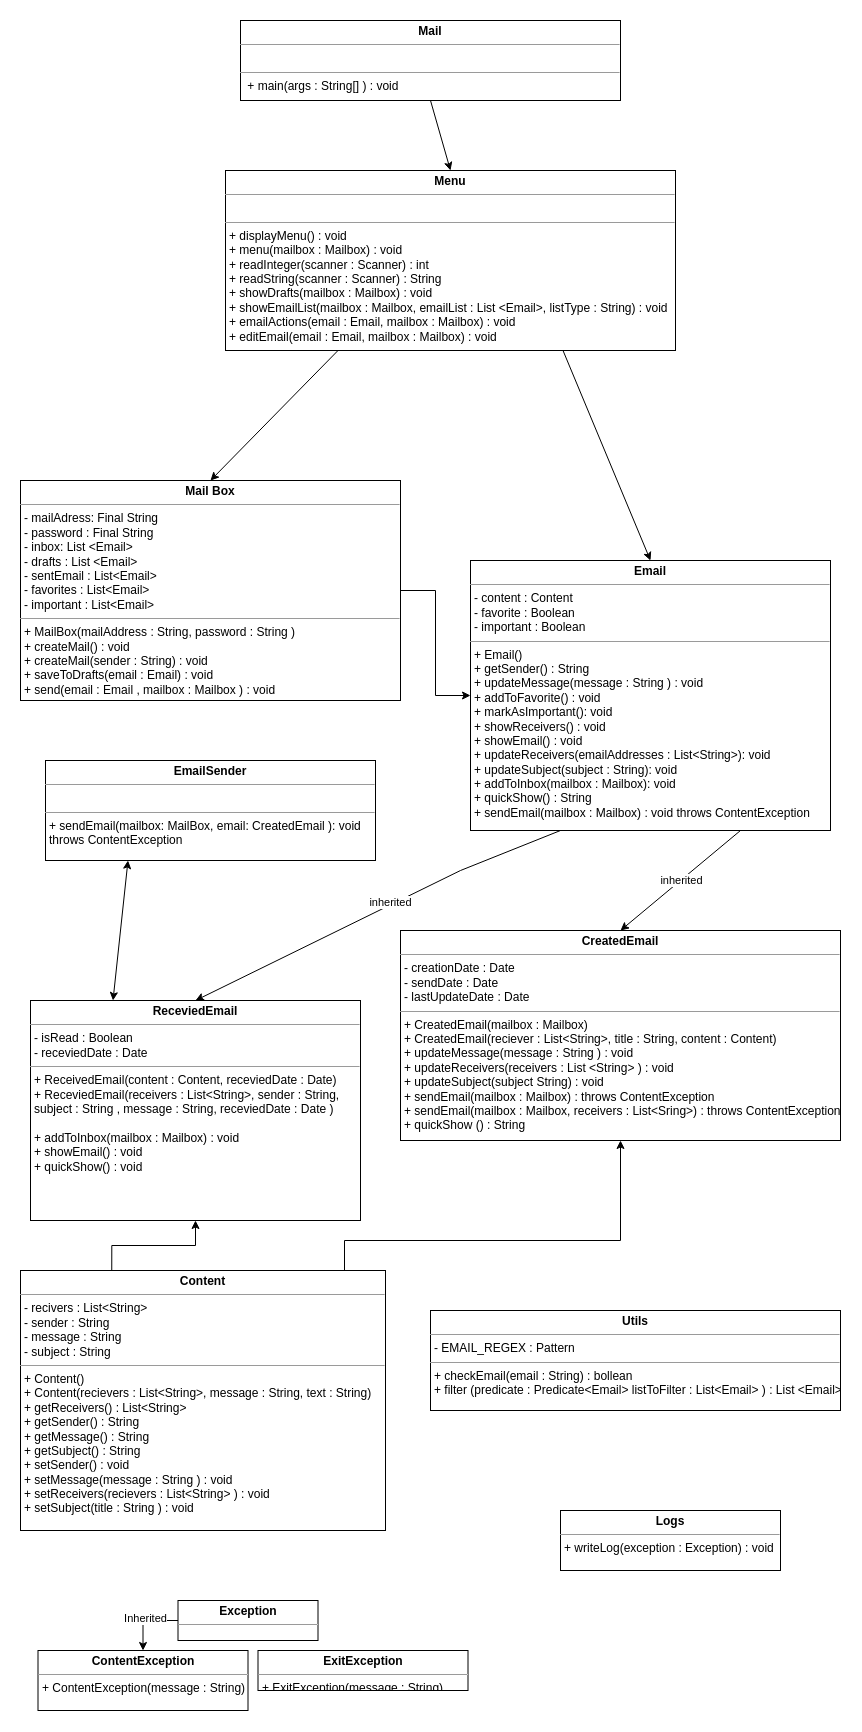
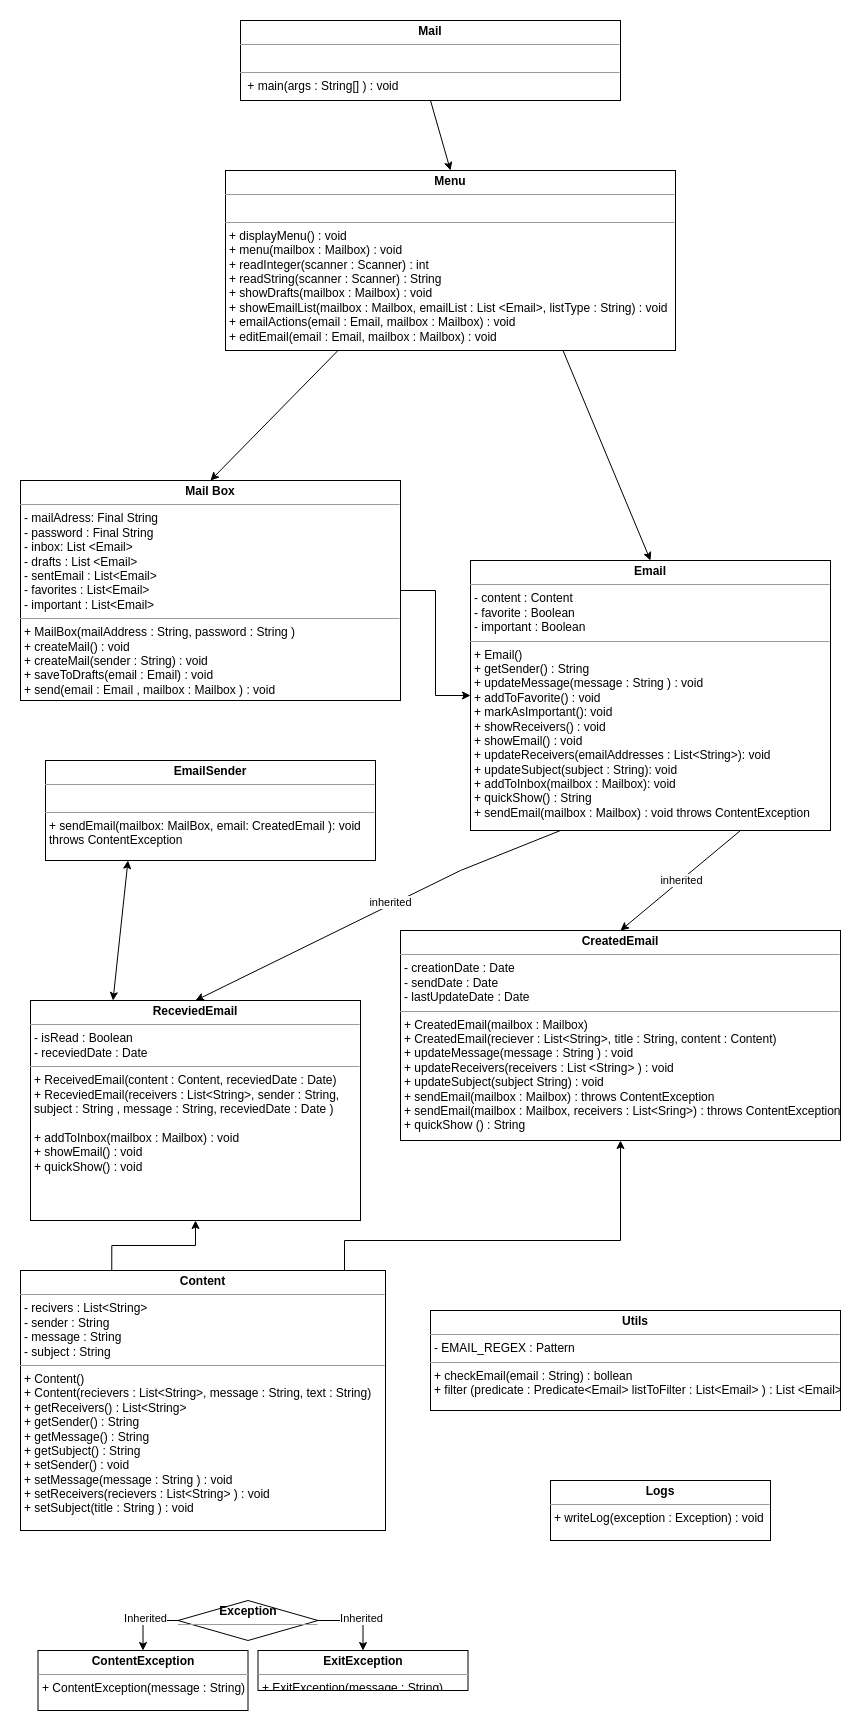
(671, 1541) -> (661, 1511)
(248, 1621) -> (248, 1621)
none -> (352, 1621)
